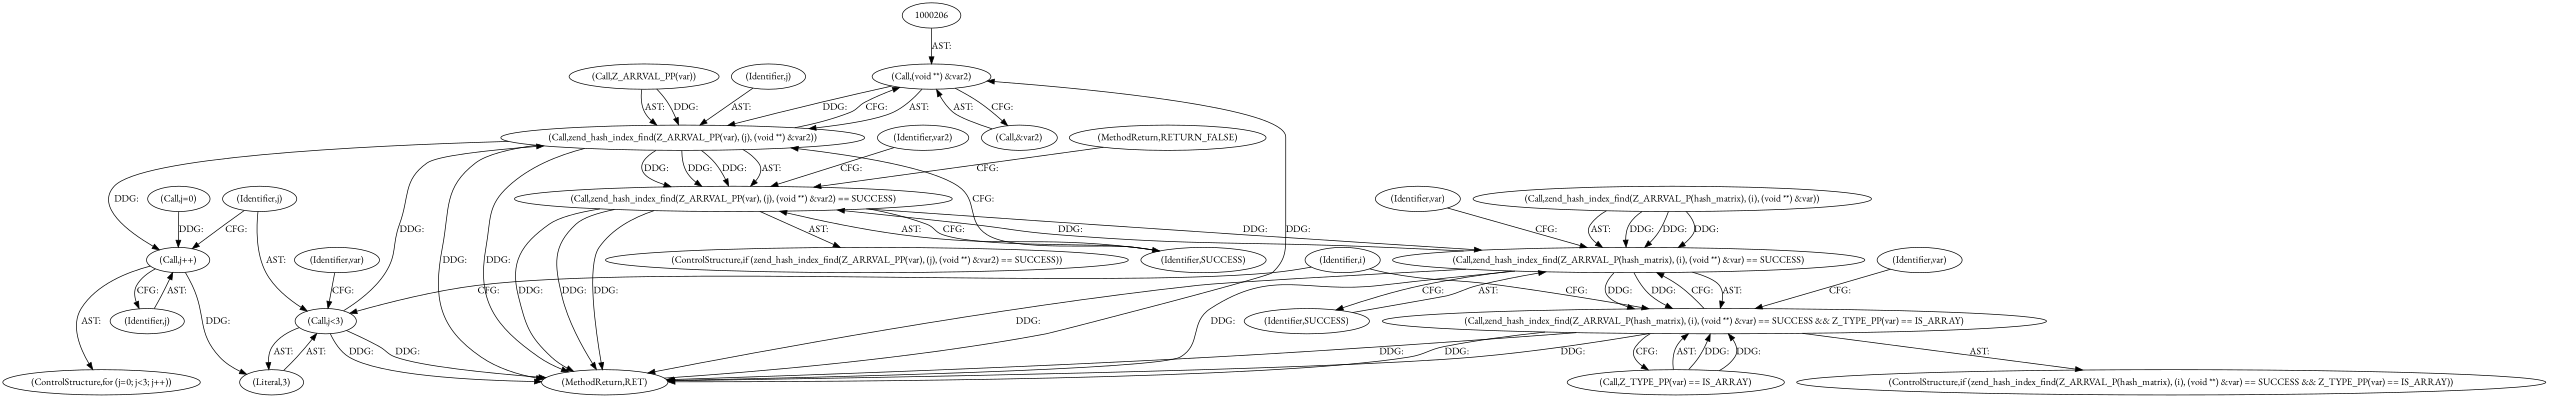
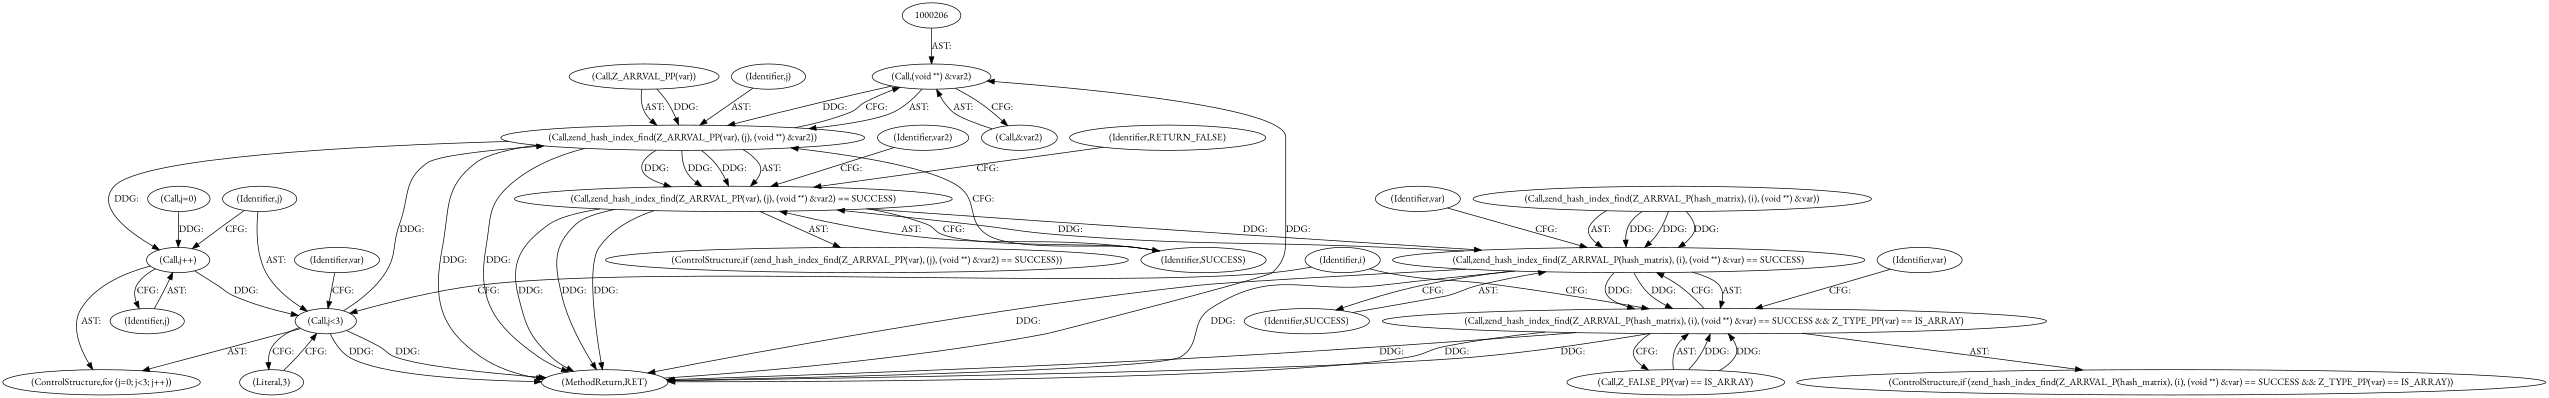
(1168, 138) -> (1168, 138)
(204, 328) -> (240, 299)
none -> (225, 349)
(285, 352) -> (285, 352)
(317, 352) -> (317, 352)
(1676, 382) -> (1676, 382)
